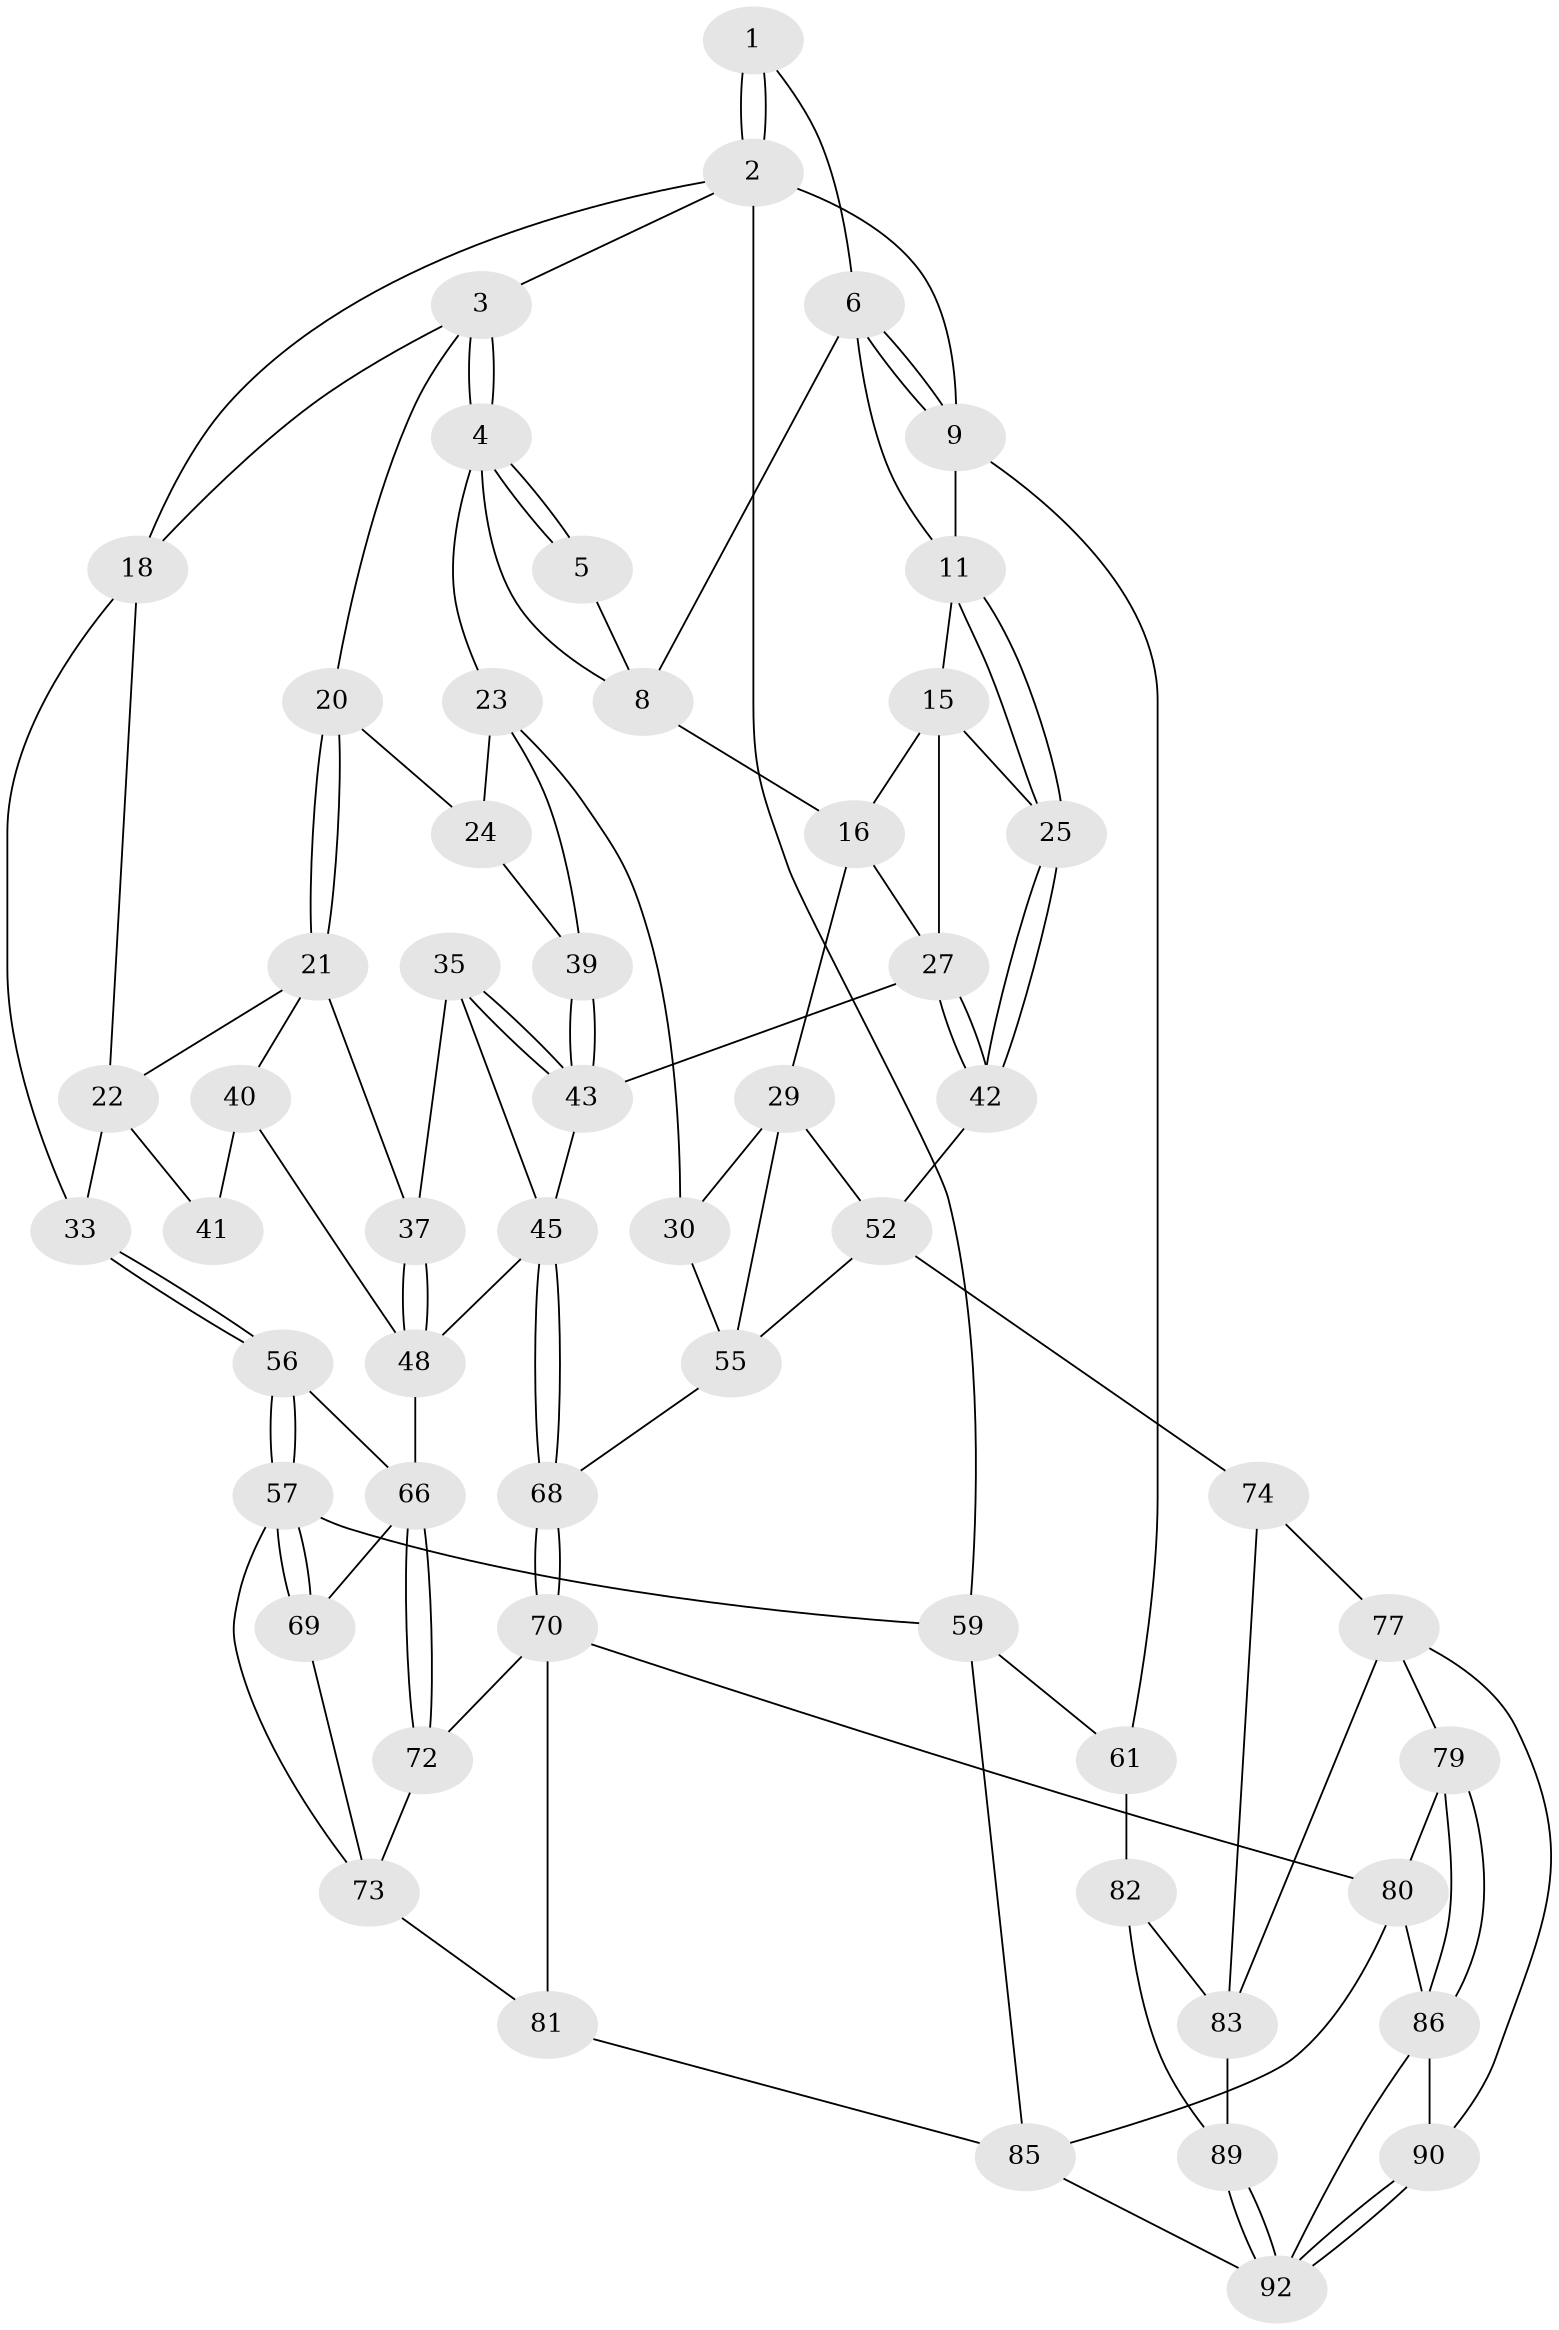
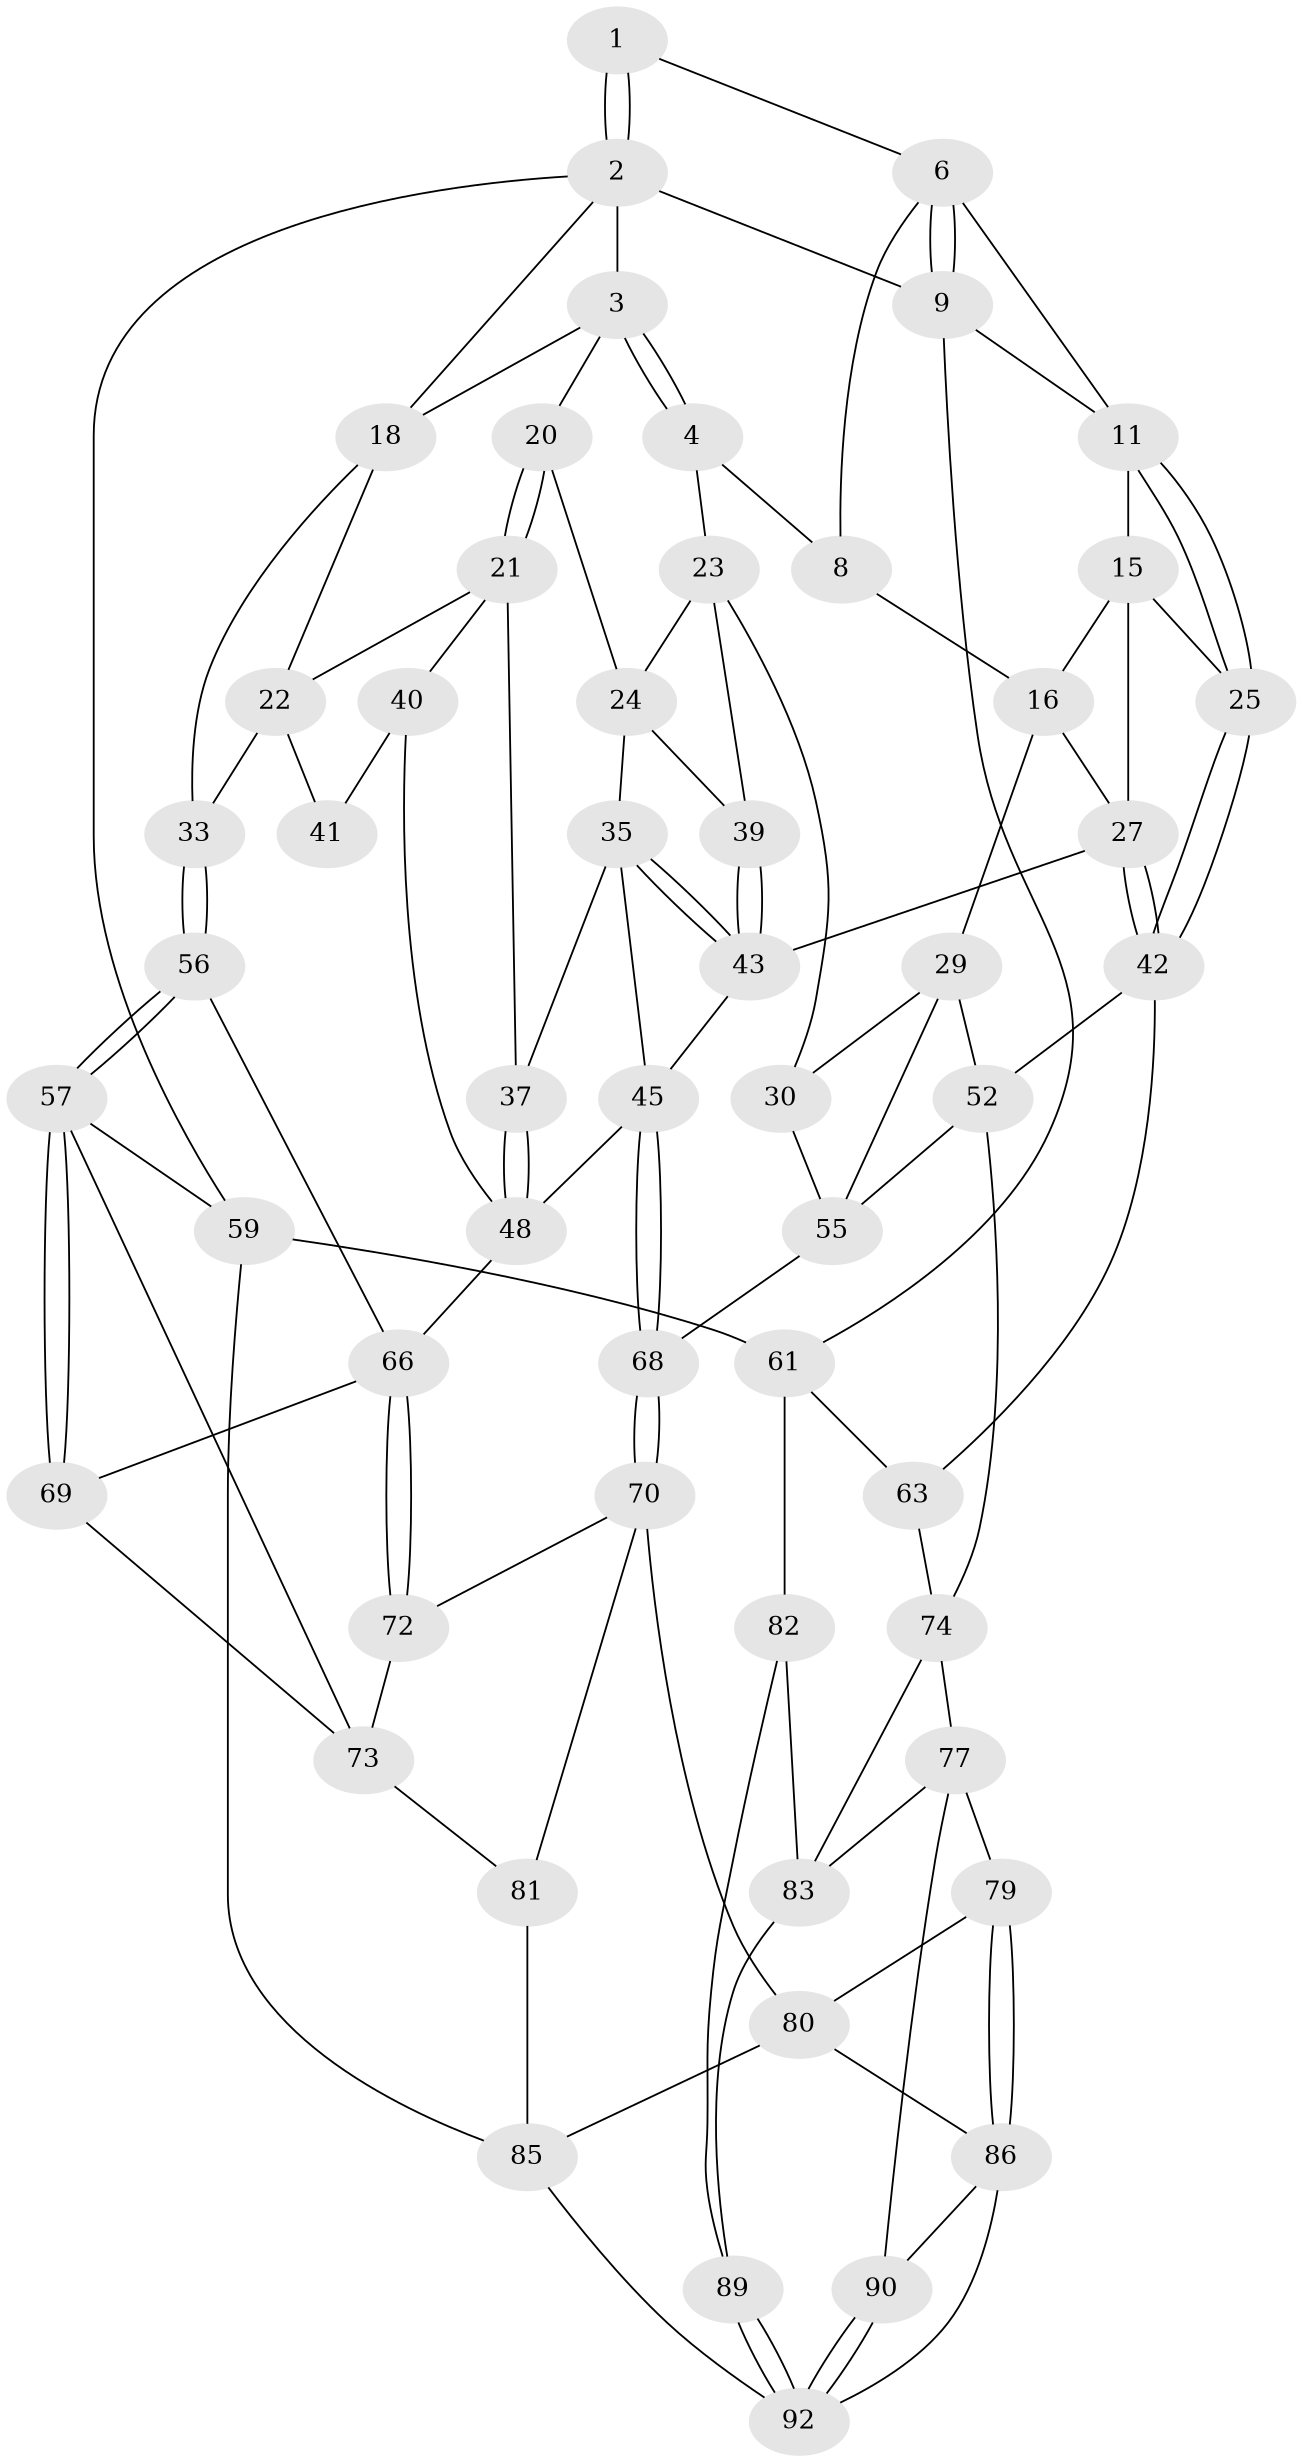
(582, 570) -> none
none -> (622, 768)
none -> (913, 1496)
